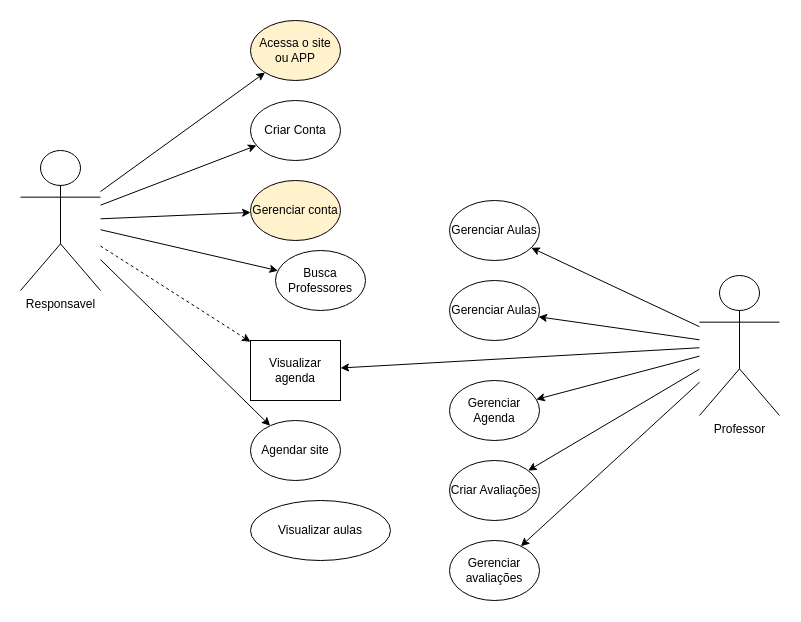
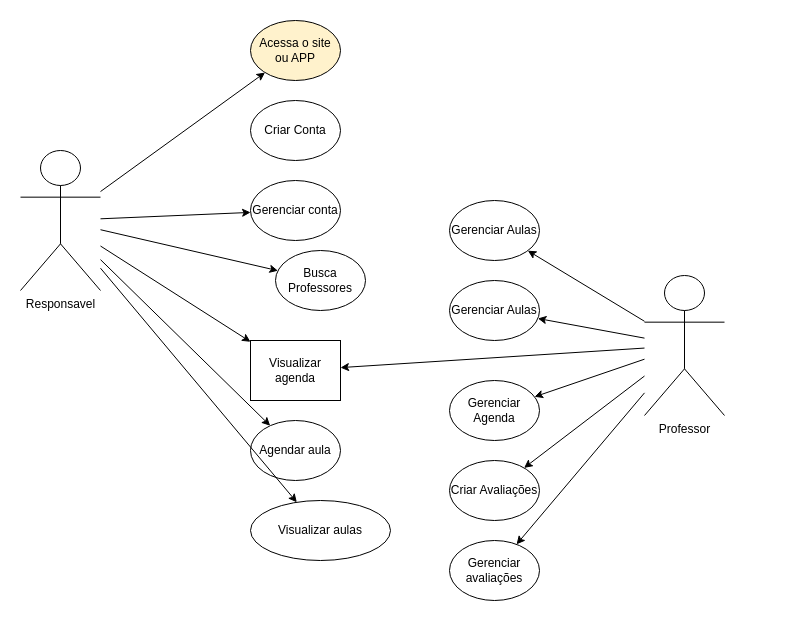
(176, 176) -> none
(296, 211) -> (296, 211)
(172, 292) -> (172, 292)
(740, 346) -> (685, 346)
none -> (196, 382)
(296, 451) -> (296, 451)
